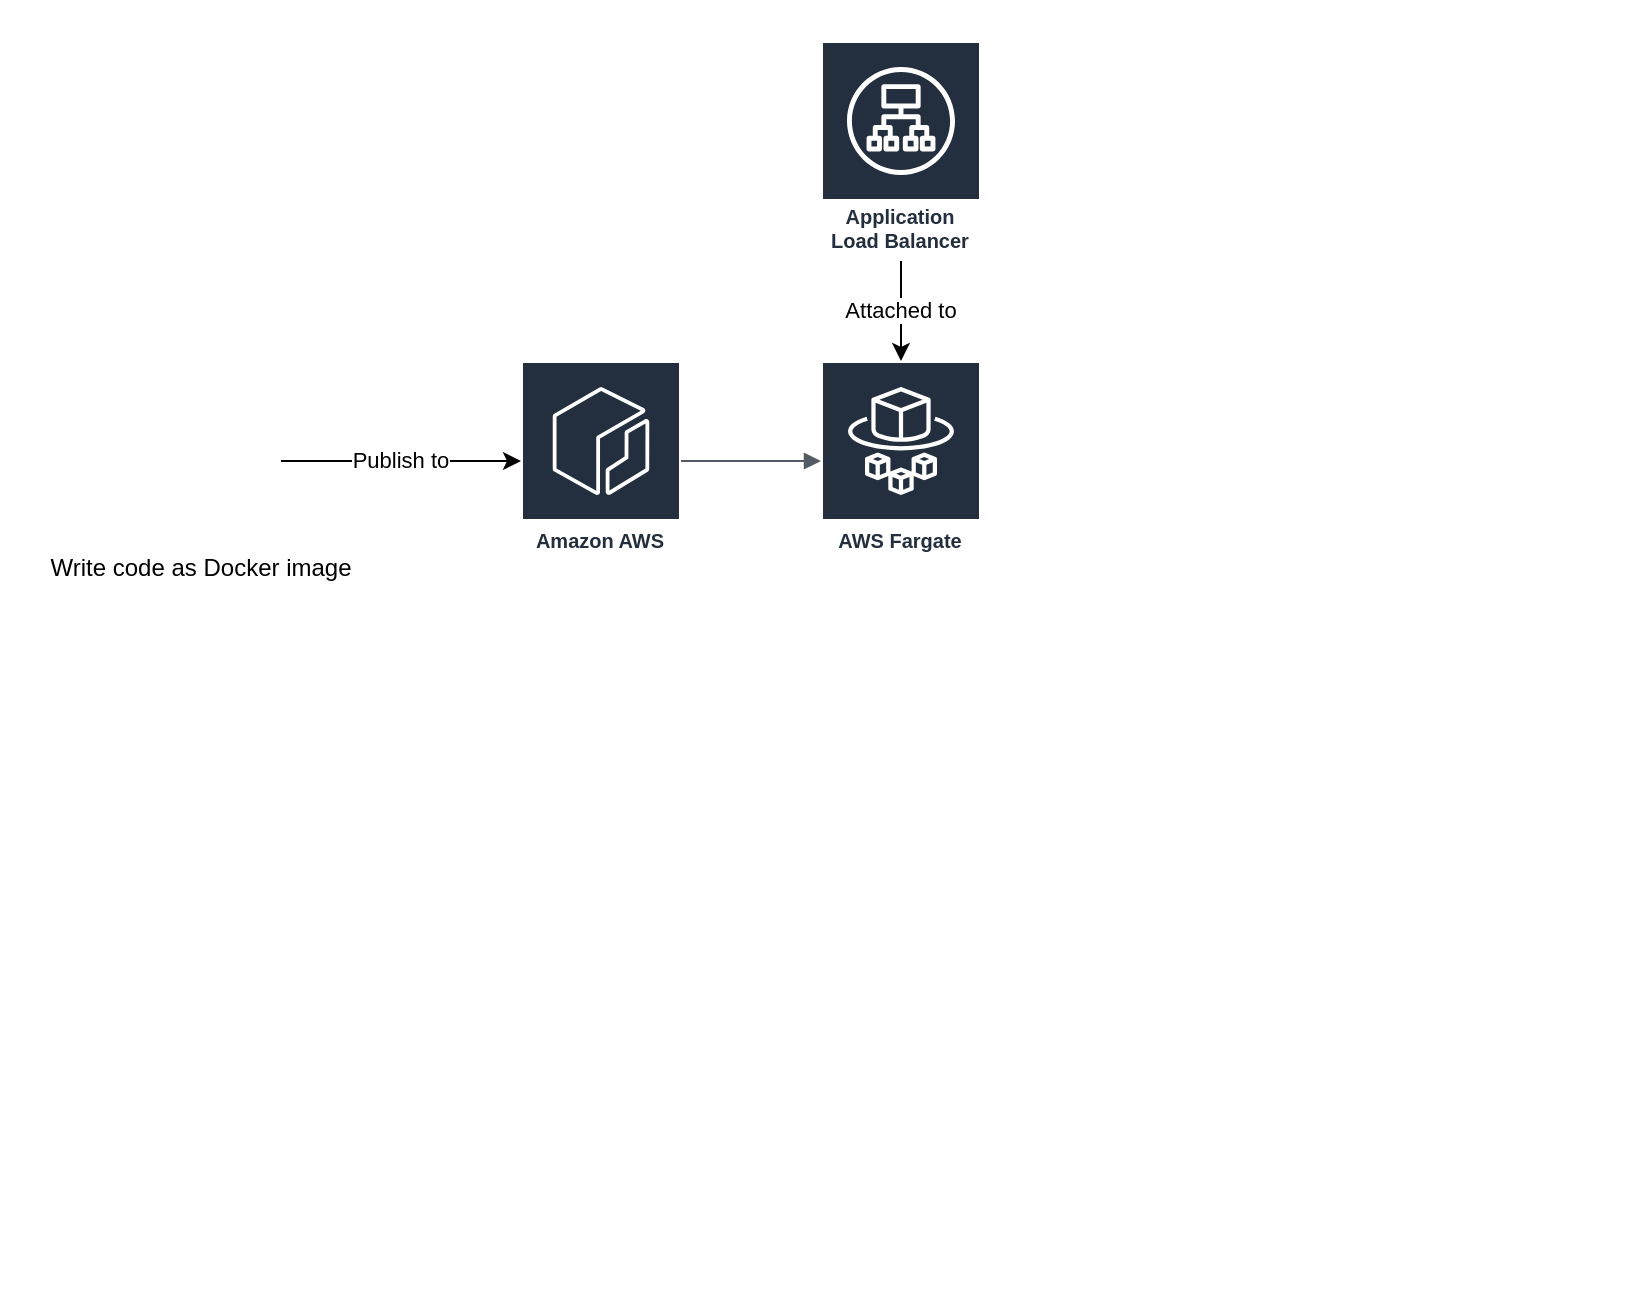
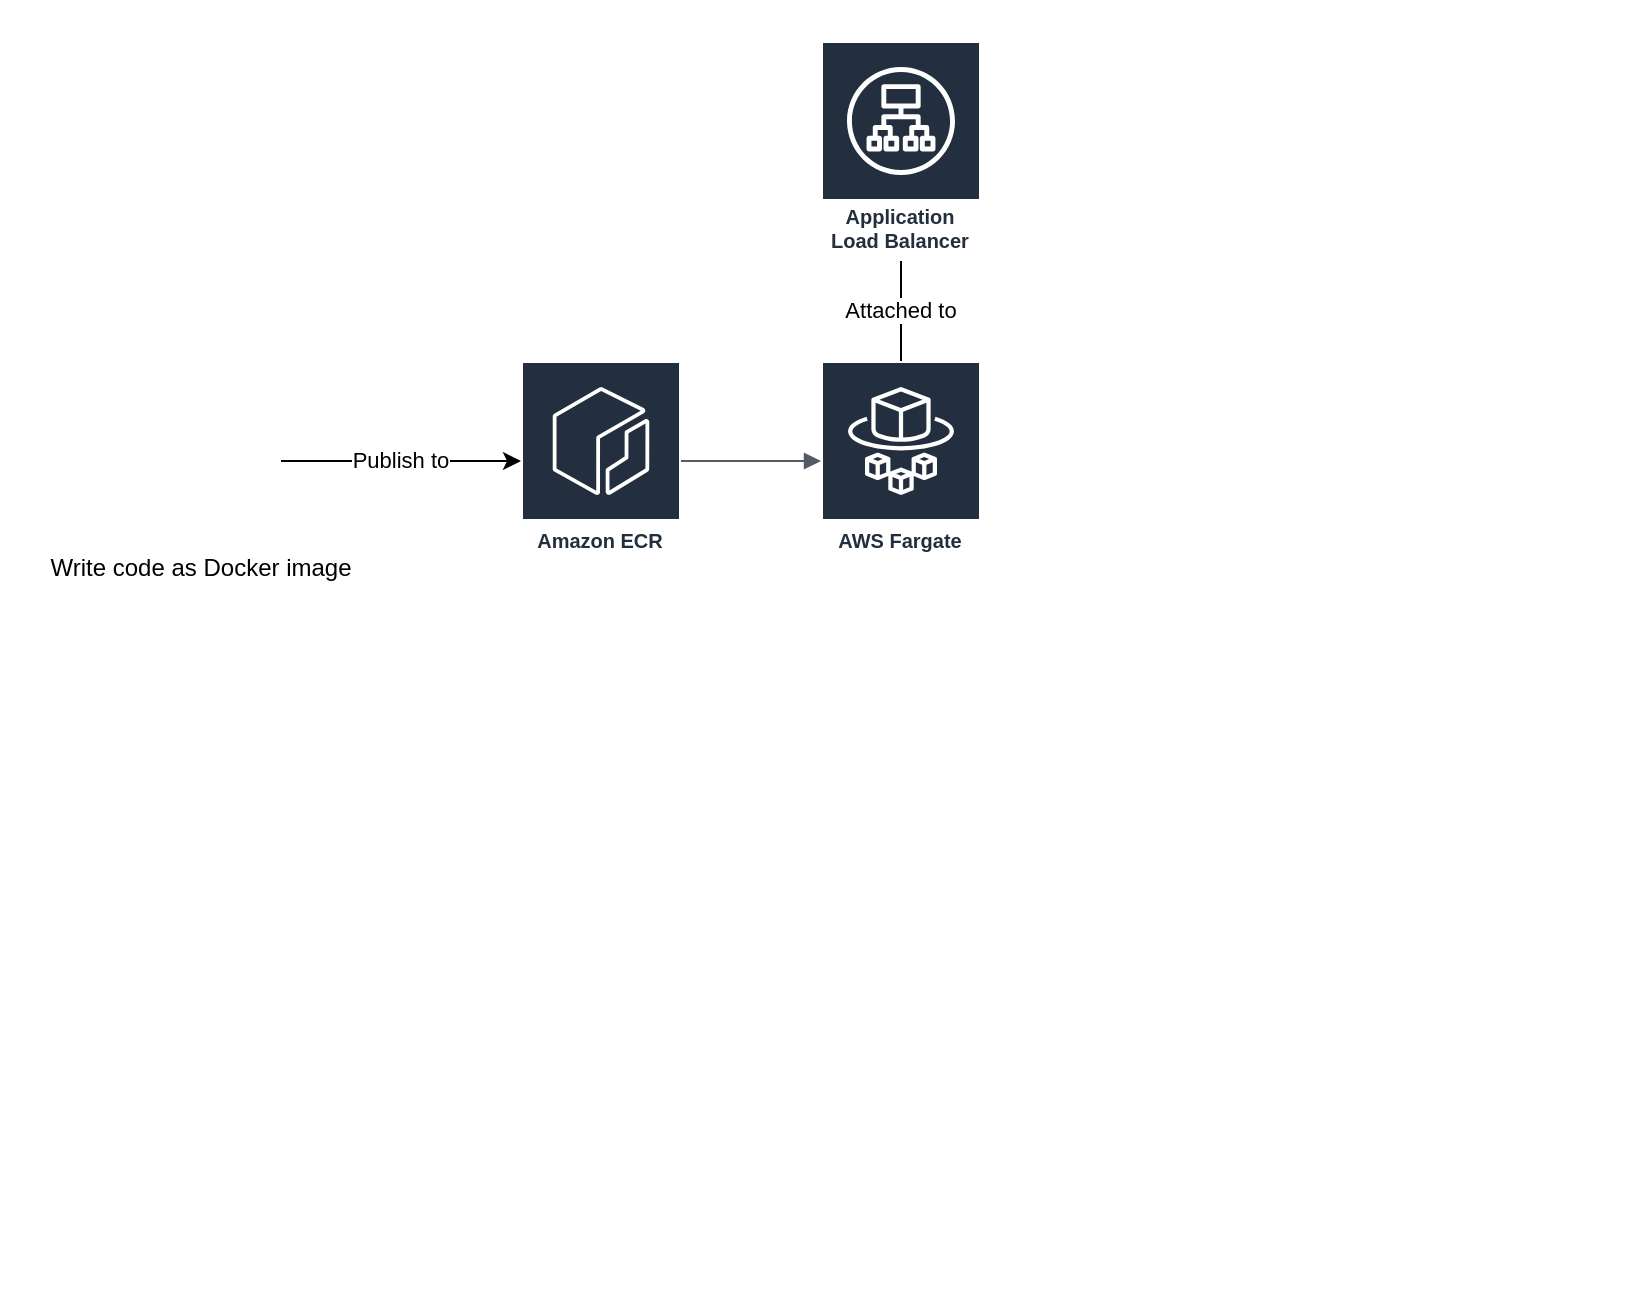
(901, 346) -> (901, 352)
(601, 541) -> (601, 541)
